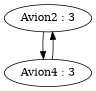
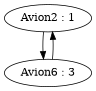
(48, 18) -> (48, 18)
(48, 73) -> (48, 73)
